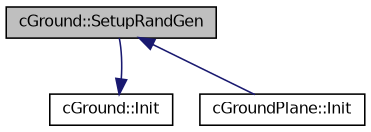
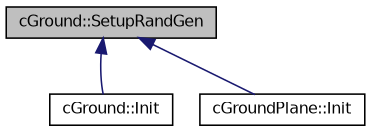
(122, 58) -> (101, 74)
